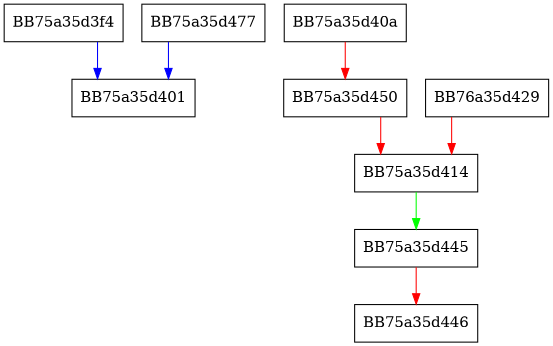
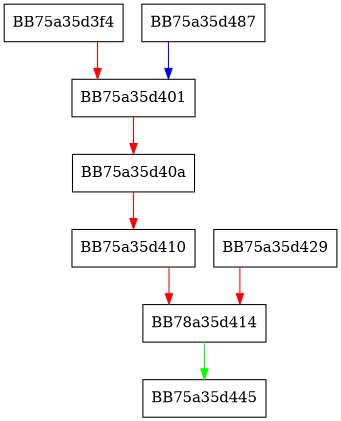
(203, 23) -> (203, 23)
(98, 55) -> (98, 55)
(345, 98) -> (134, 248)
(487, 98) -> (275, 248)
none -> (134, 130)
(416, 173) -> (204, 323)
(416, 323) -> none
